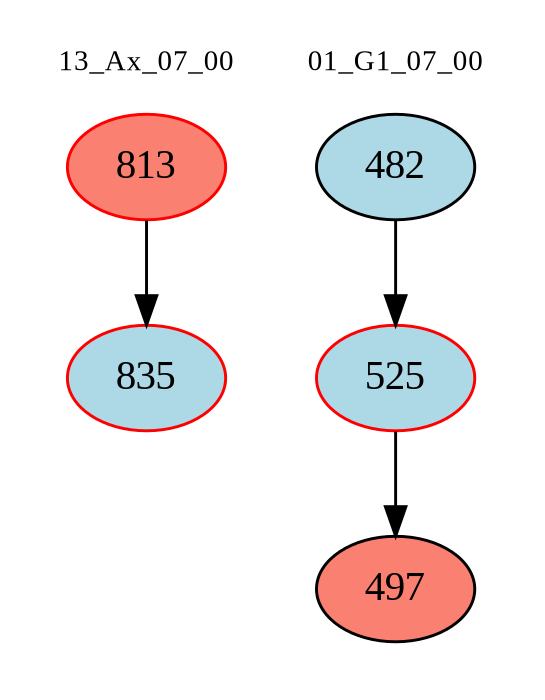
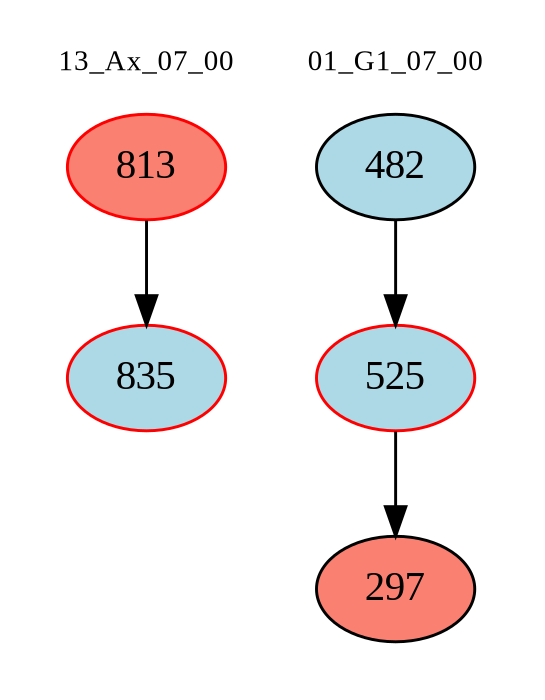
(396, 589) -> (396, 589)
